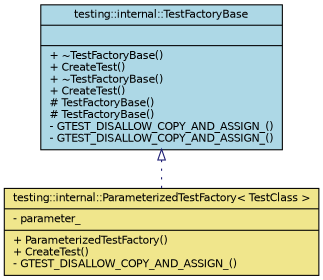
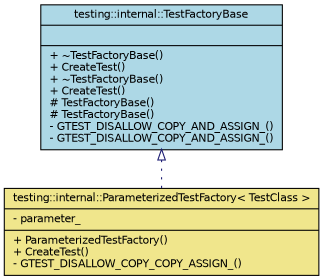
(125, 264) -> (128, 264)
